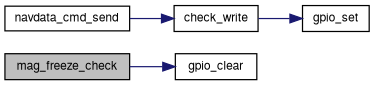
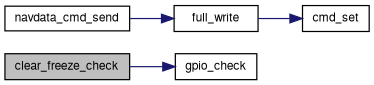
(216, 19) -> (216, 19)
(336, 19) -> (336, 19)
(67, 67) -> (67, 67)
(216, 67) -> (216, 67)
